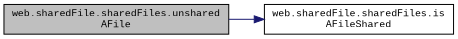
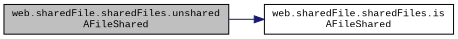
(116, 19) -> (116, 19)
